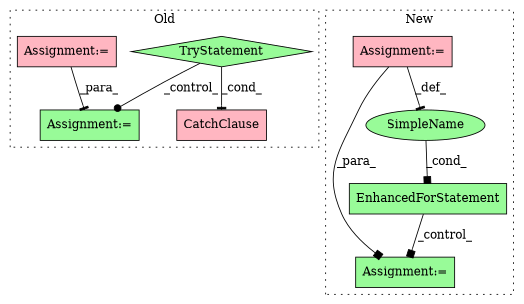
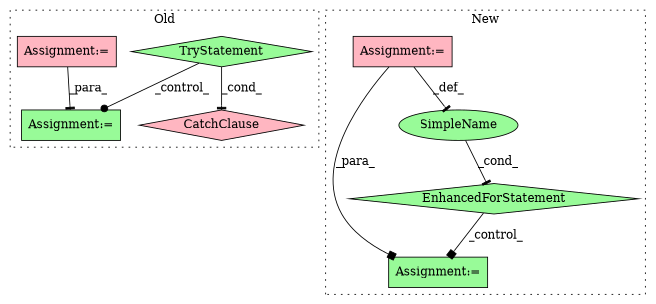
(222, 125) -> (222, 125)
(427, 158) -> (475, 160)
(428, 199) -> (494, 199)
